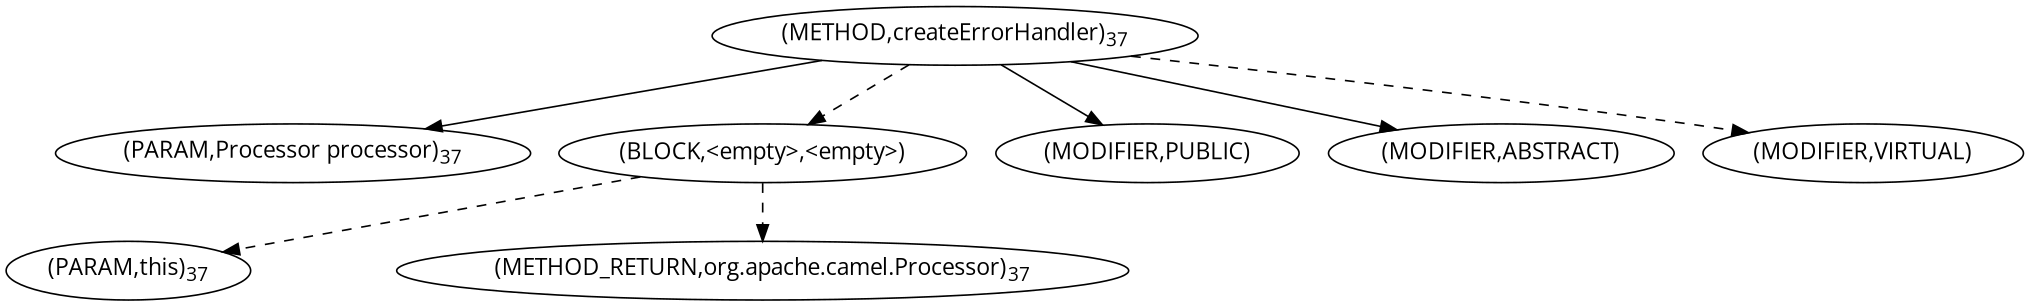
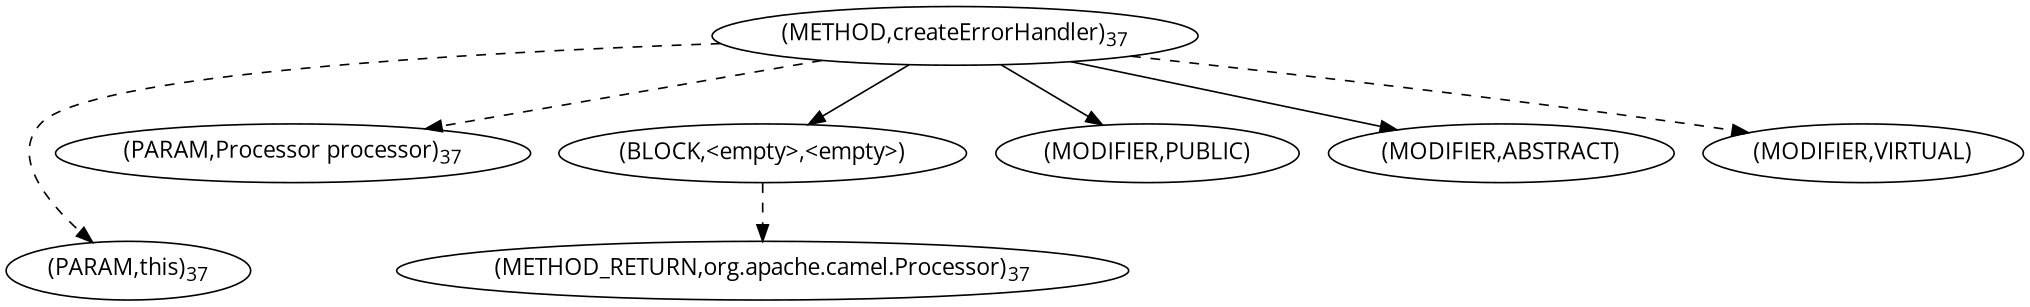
(866, 91) -> (866, 91)
(632, 93) -> (632, 93)
(440, 213) -> (313, 68)
